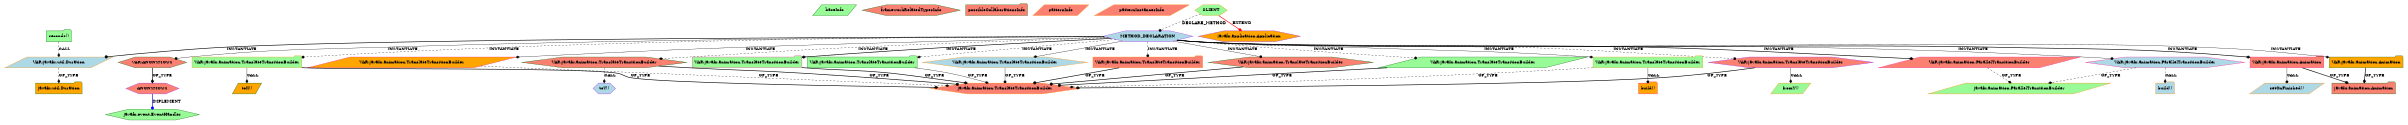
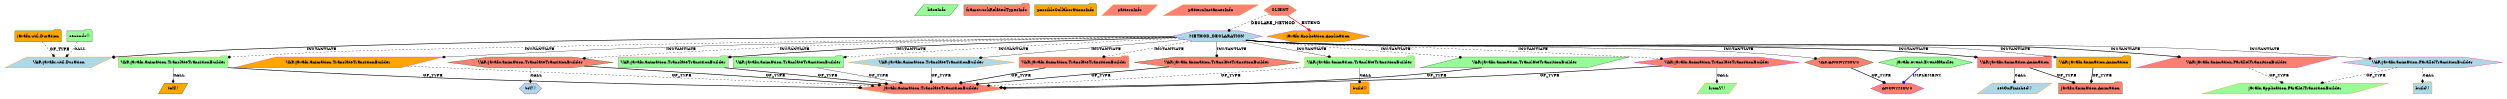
(911, 10) -> (997, 10)
(997, 10) -> (1066, 10)
(1211, 10) -> (1280, 10)
(59, 74) -> (47, 48)
(2019, 89) -> (2295, 89)
(152, 100) -> (1912, 75)
